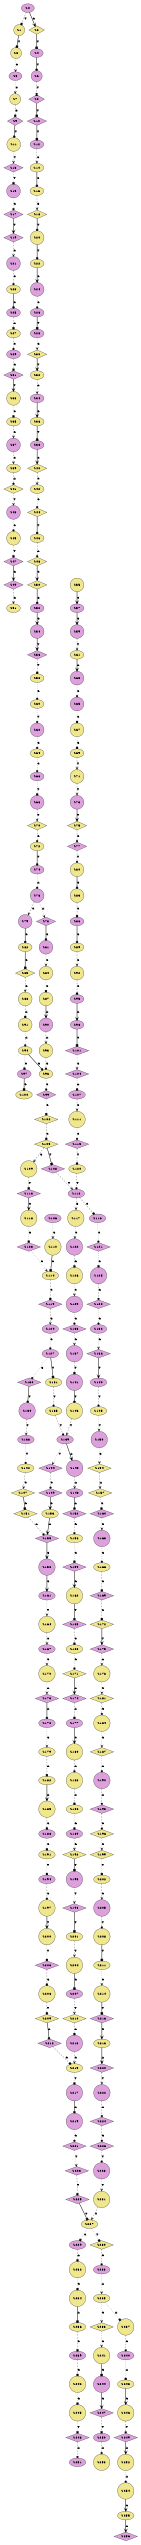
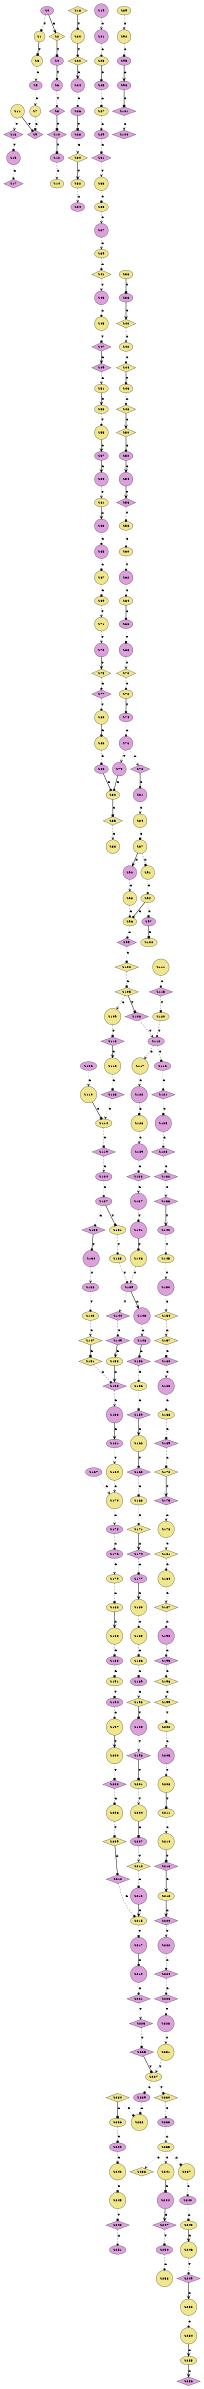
(15, 131) -> (27, 123)
(37, 191) -> none
(13, 225) -> none
(13, 238) -> (101, 11)
(37, 264) -> (78, 61)
(13, 384) -> (101, 168)
(37, 409) -> none
none -> (101, 409)
(15, 525) -> (103, 311)
(37, 764) -> (126, 611)
(33, 909) -> (124, 756)
(77, 933) -> (107, 781)
(25, 1011) -> (144, 858)
(47, 1084) -> (130, 932)
(77, 1095) -> none
(99, 1329) -> (166, 1177)
(47, 1550) -> (115, 1397)
(47, 1638) -> (115, 1485)
(47, 1699) -> (115, 1529)
(47, 1710) -> (115, 1541)
(74, 2056) -> (139, 1909)
(78, 2283) -> (126, 2108)
(78, 2298) -> (118, 2098)
(102, 2338) -> (166, 2156)
